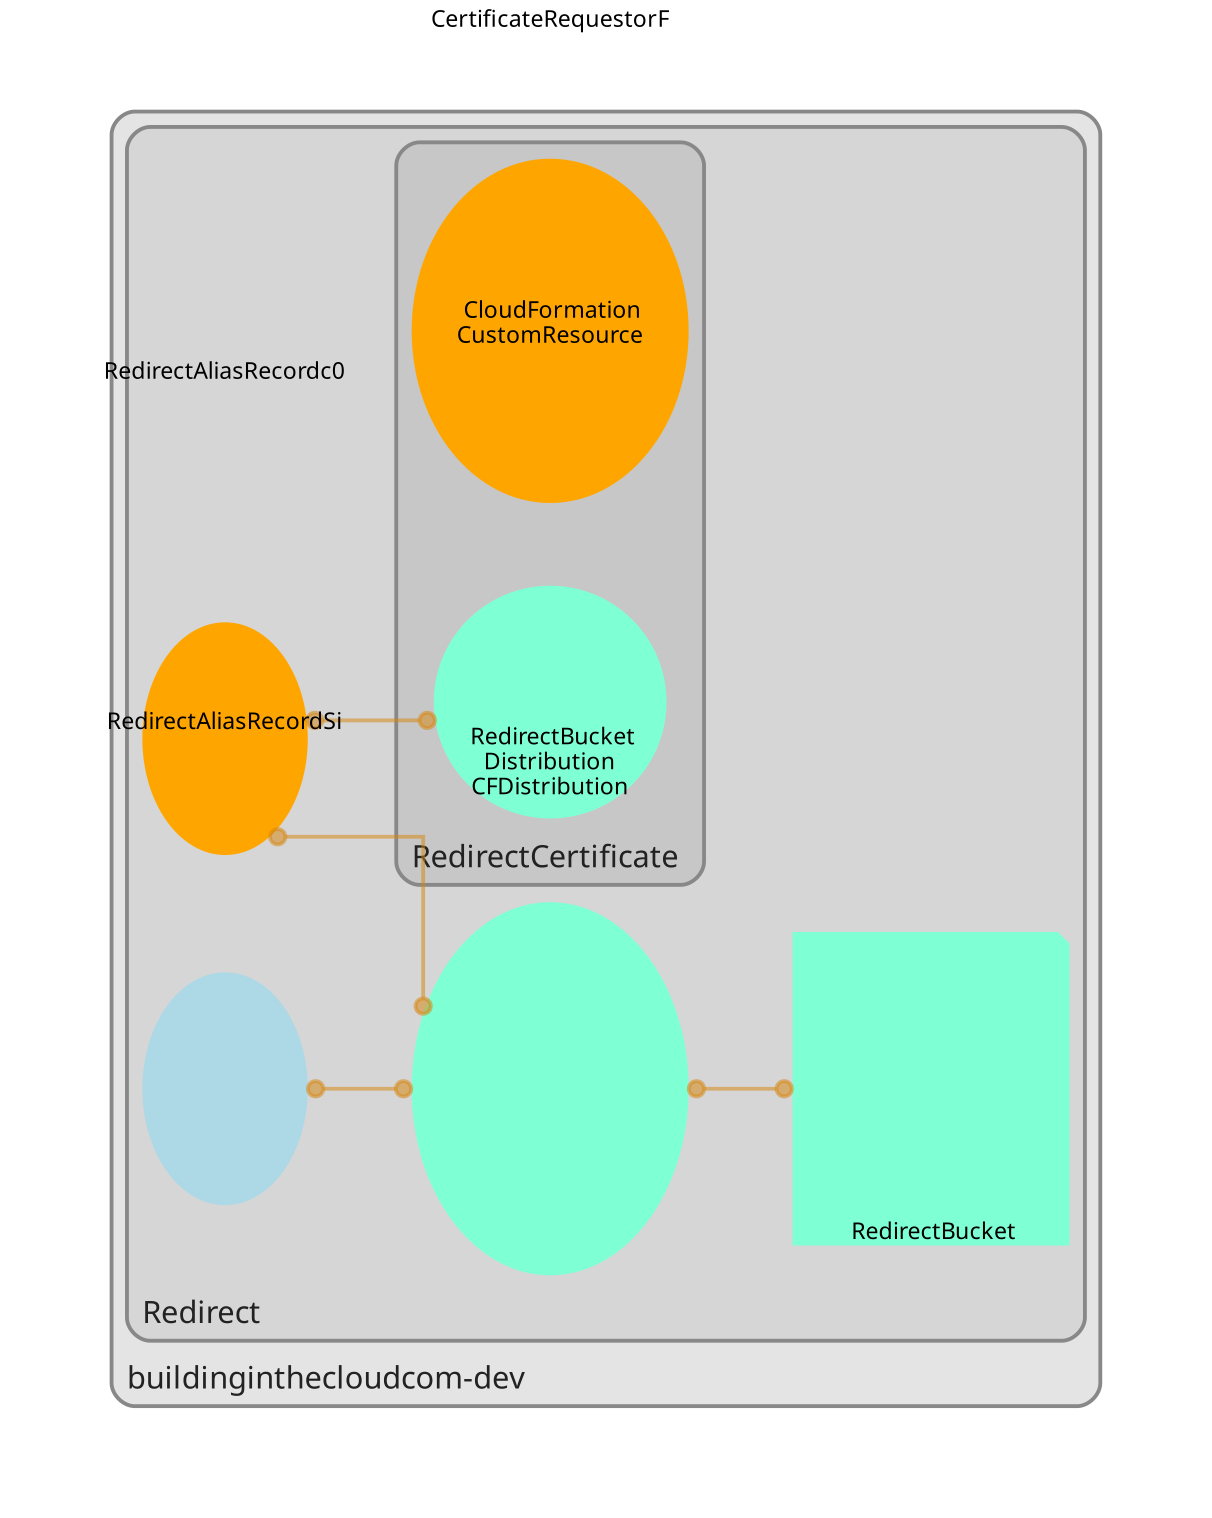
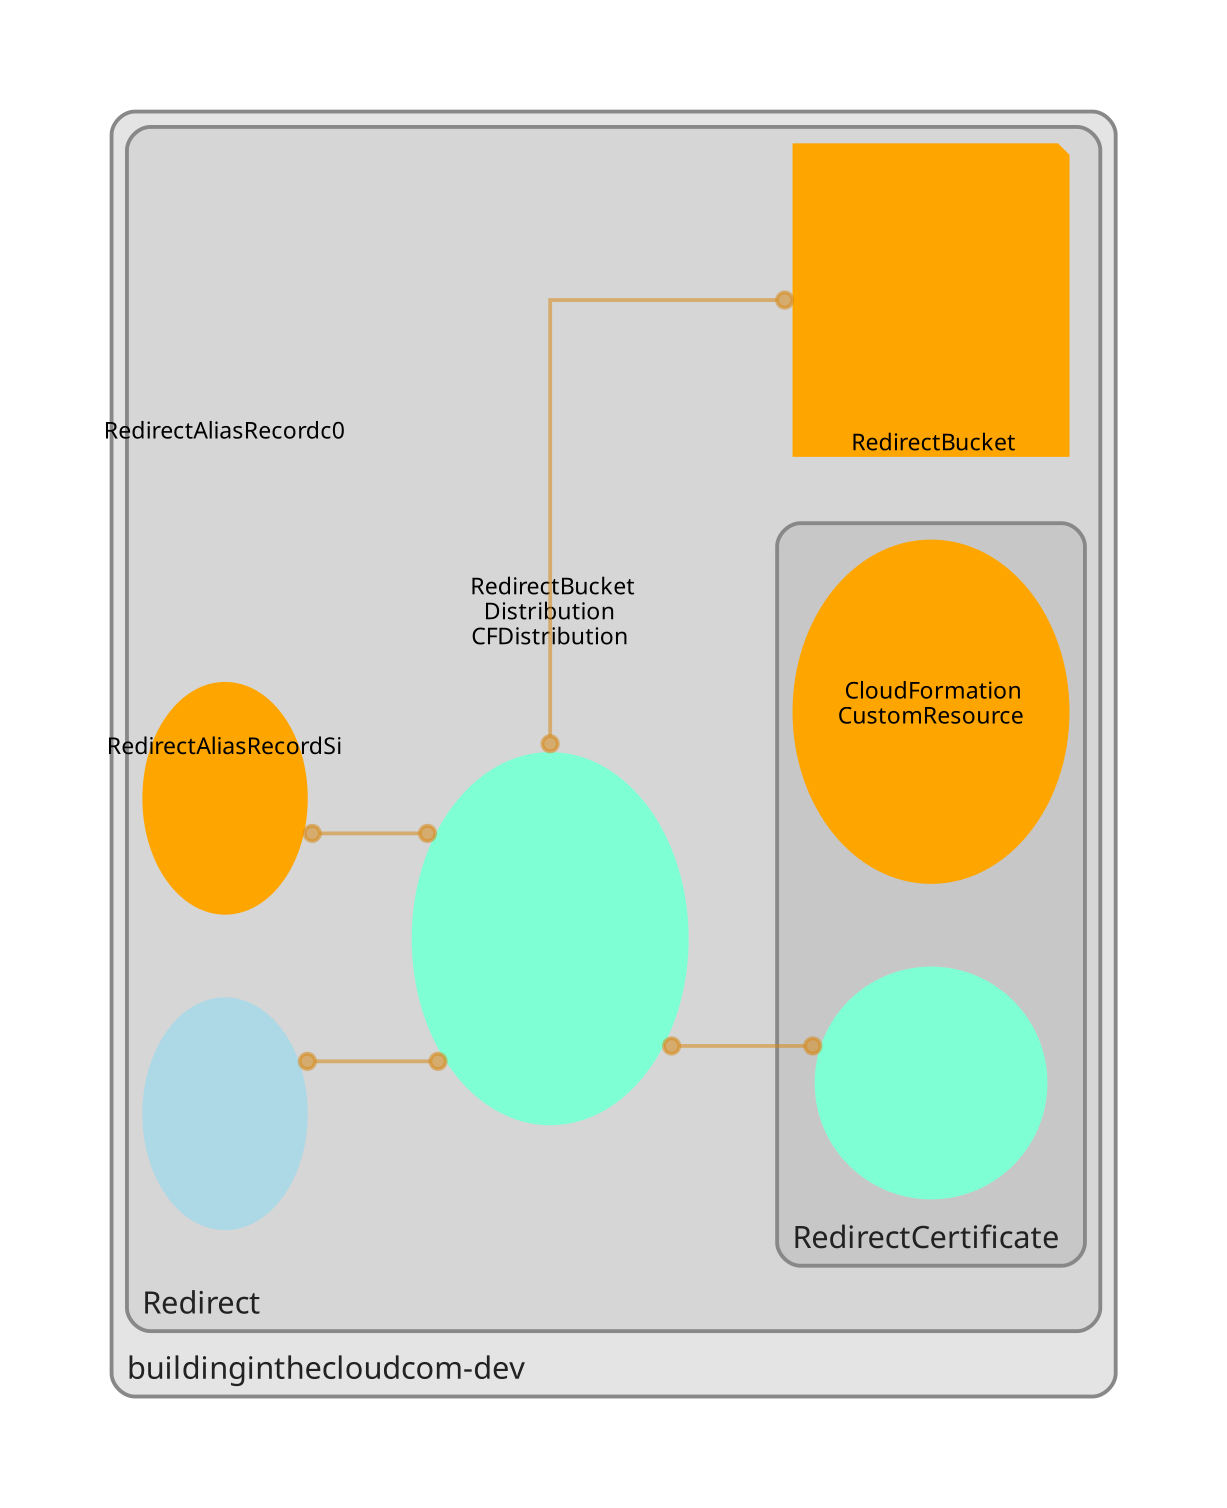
(371, 720) -> (742, 1046)
(931, 1089) -> (931, 300)
